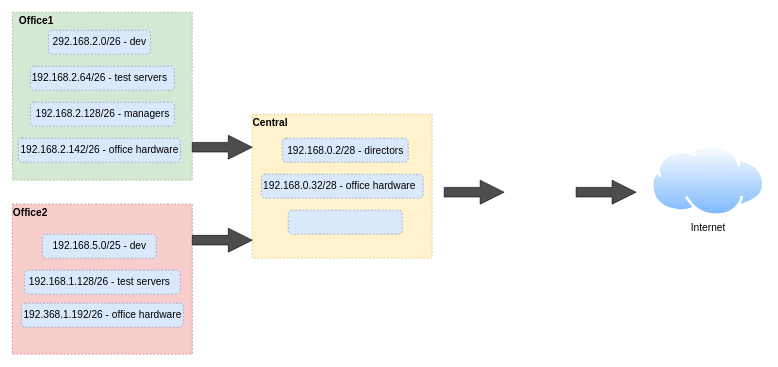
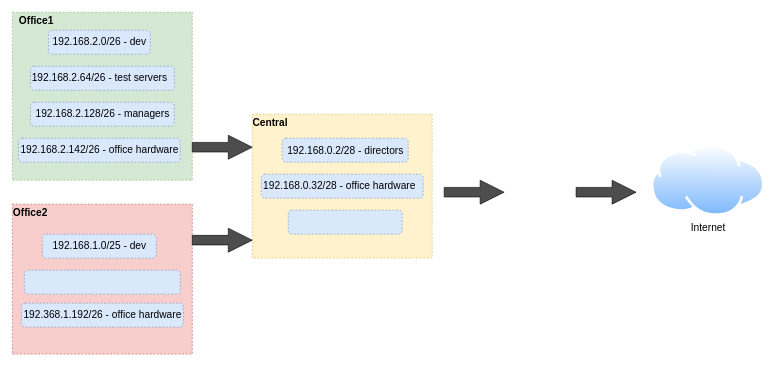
(100, 42) -> (100, 42)
(100, 246) -> (100, 246)
(99, 282) -> none
